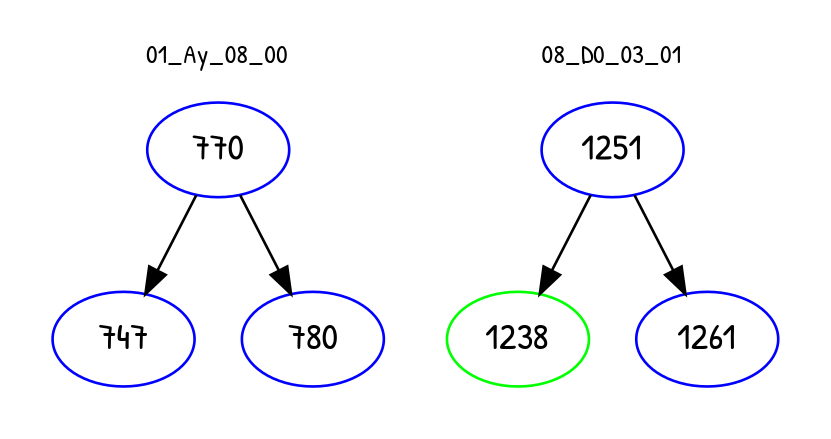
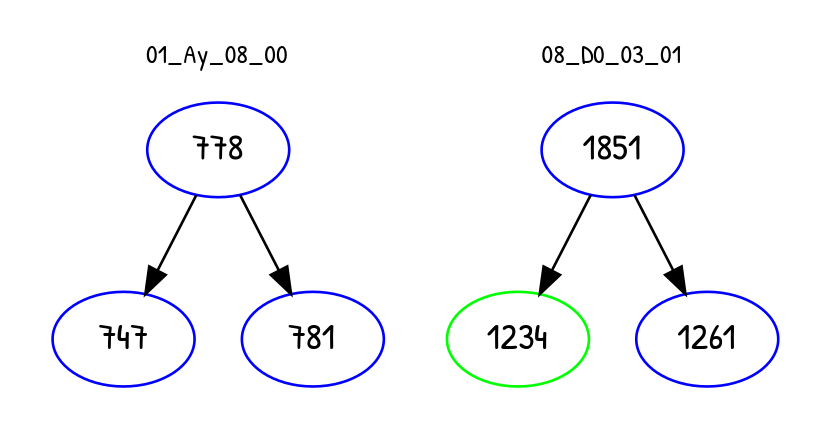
(218, 150) -> (218, 150)
(613, 150) -> (613, 150)
(313, 339) -> (313, 339)
(518, 339) -> (518, 339)
